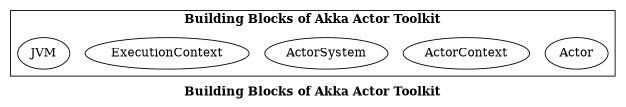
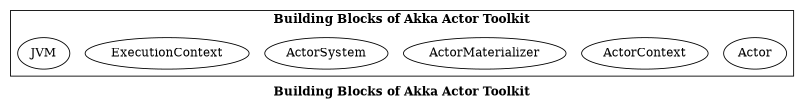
none -> (485, 53)
